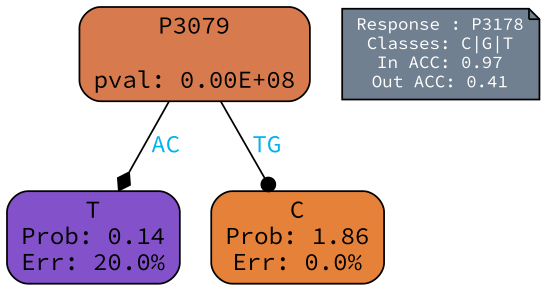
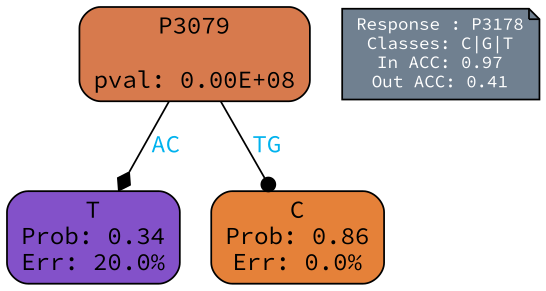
(93, 237) -> (93, 237)
(298, 237) -> (298, 237)
